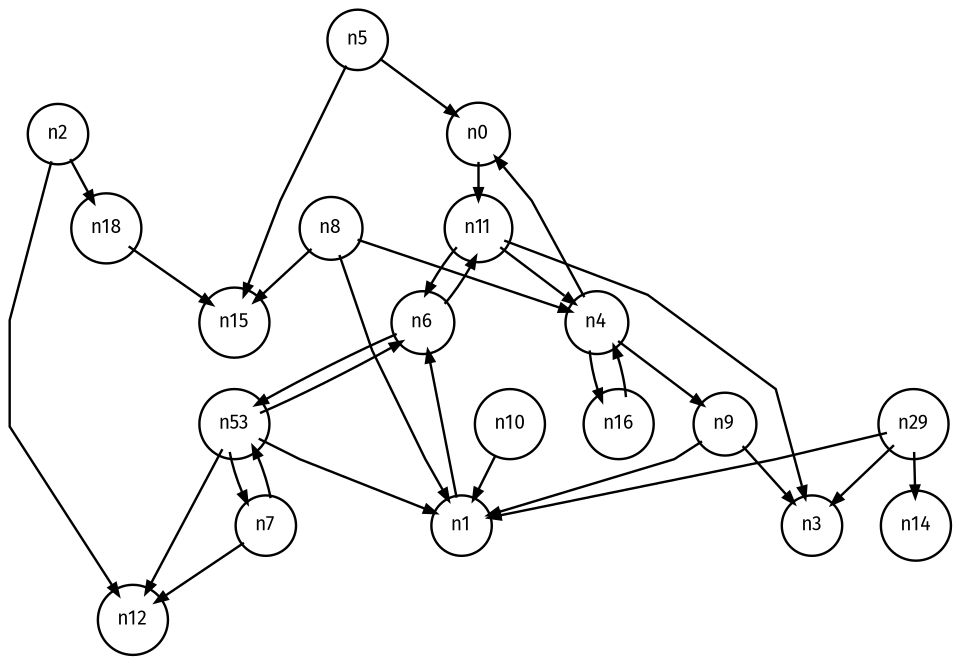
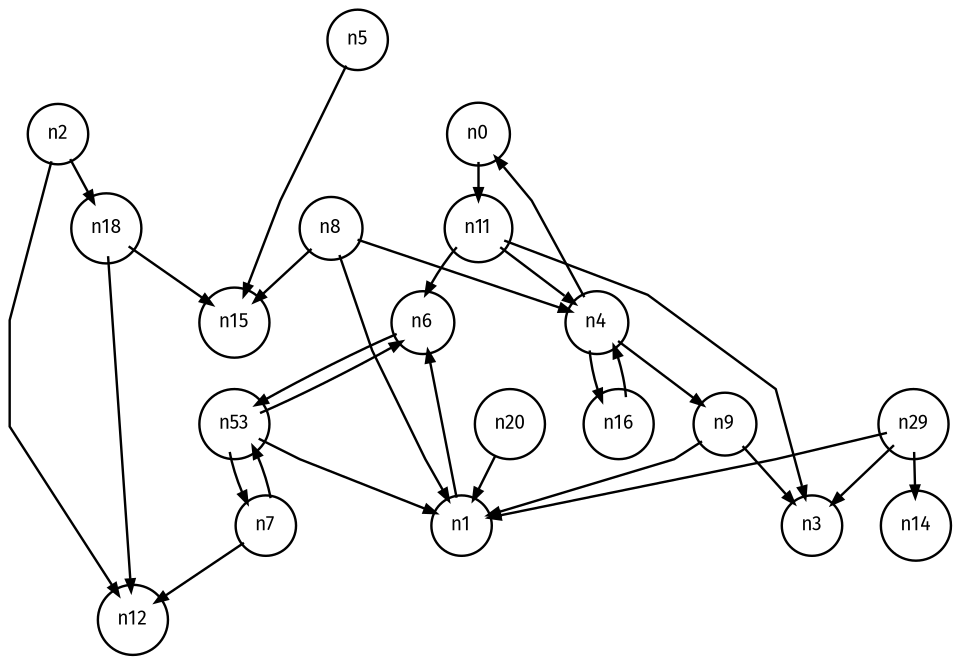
(414, 84) -> none
(456, 289) -> none
(510, 424) -> (510, 424)
(187, 516) -> (119, 417)
